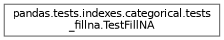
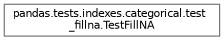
(112, 20) -> (112, 20)
